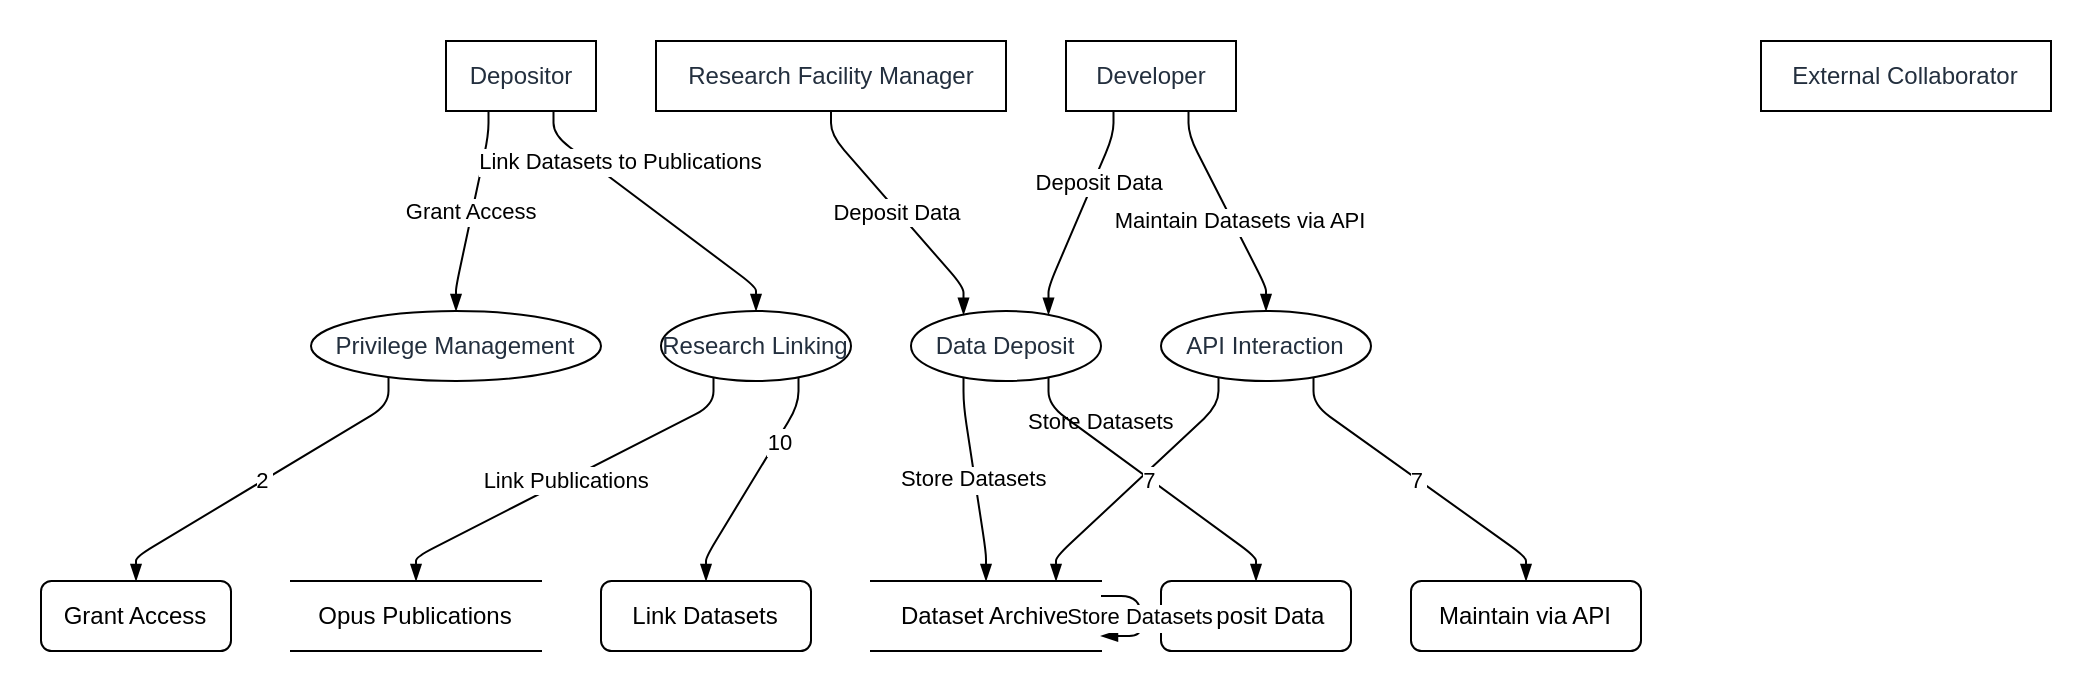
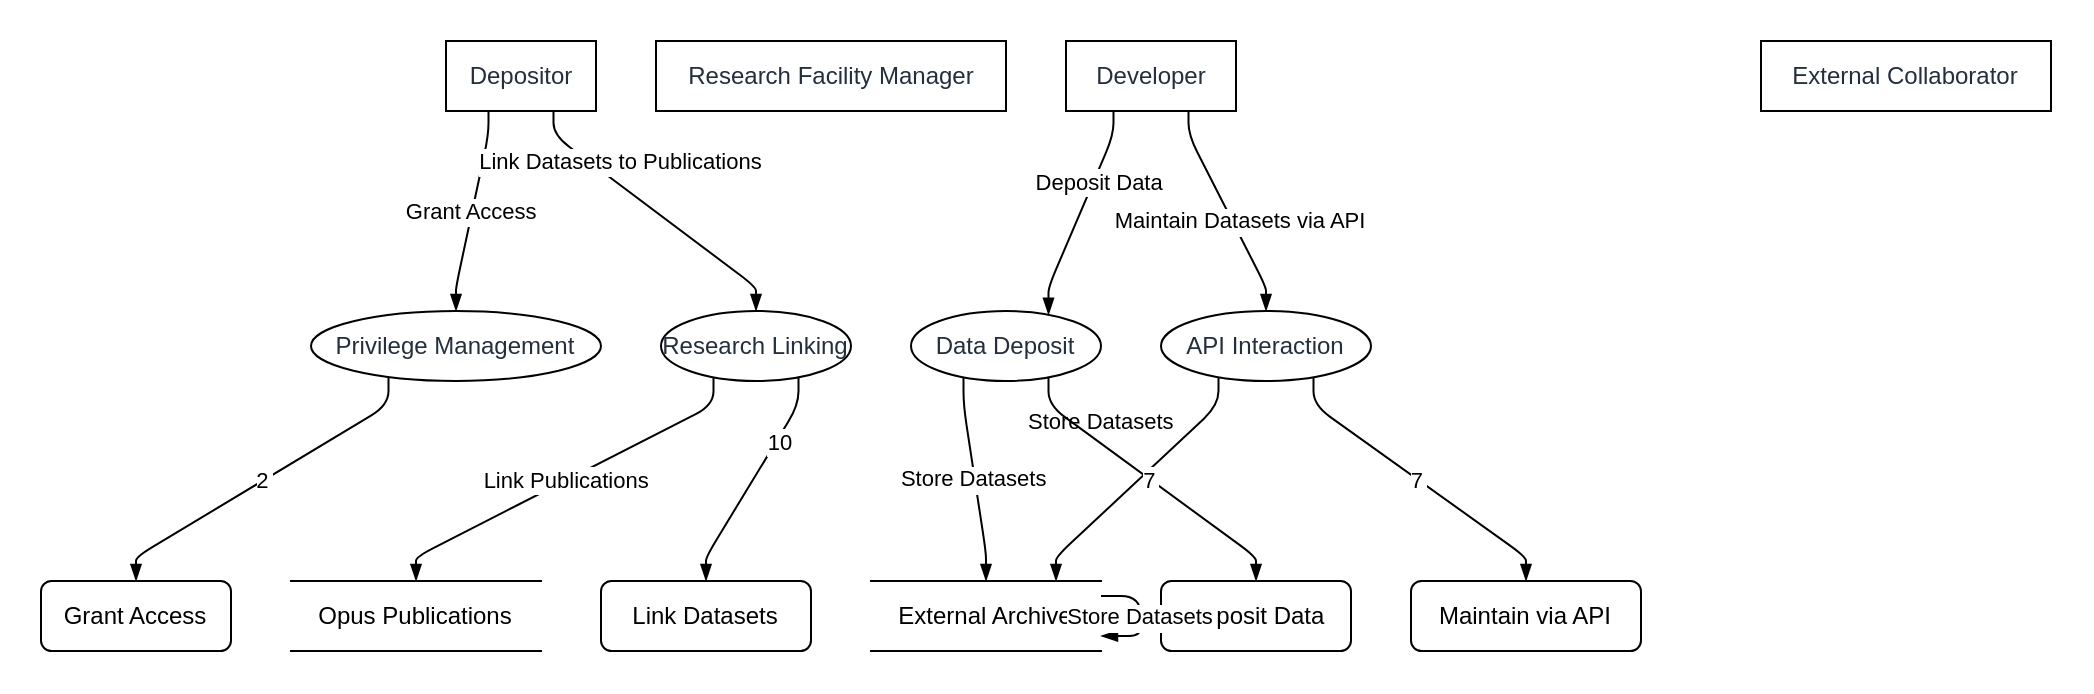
(930, 248) -> none
(986, 617) -> (986, 617)
